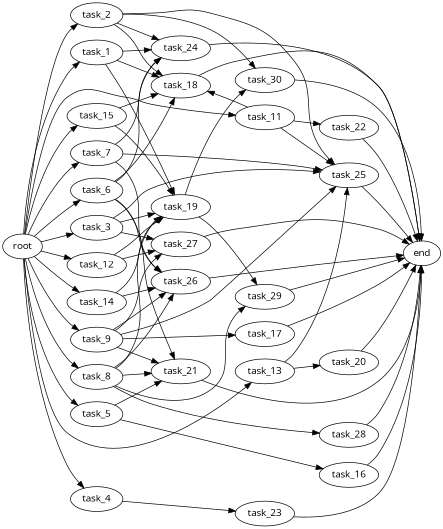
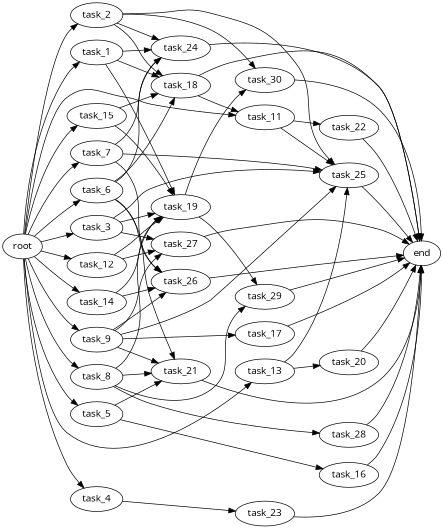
(229, 99) -> (215, 103)
(148, 333) -> none
